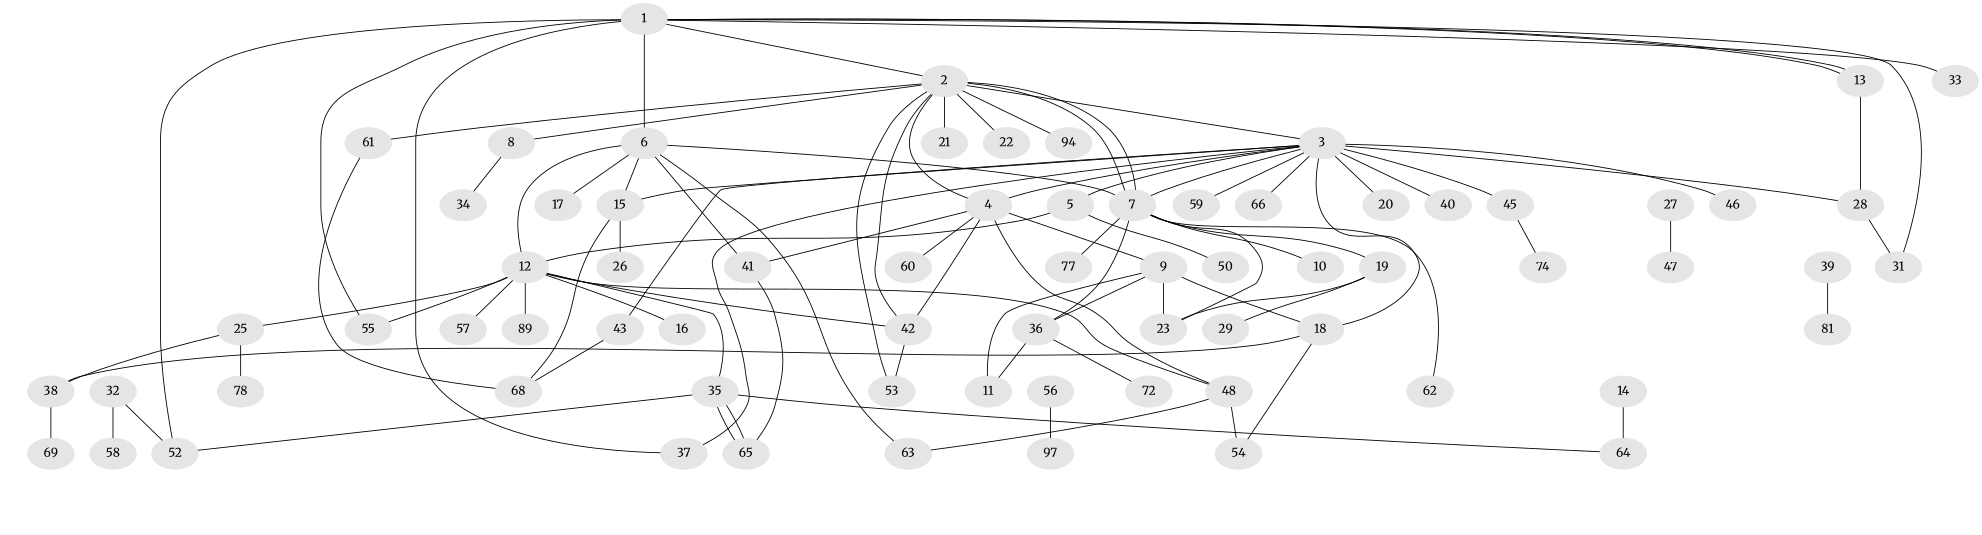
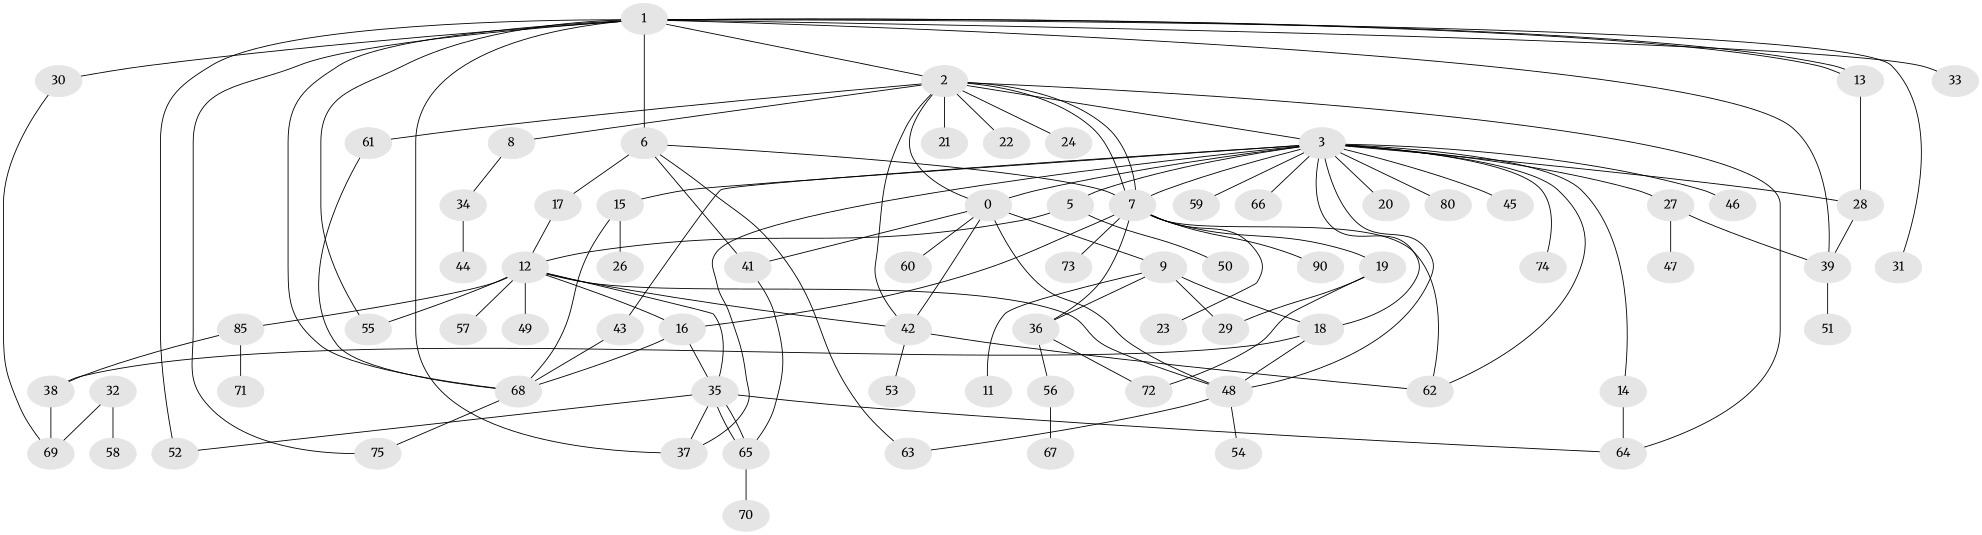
none -> (1300, 51)
none -> (59, 81)
(1069, 143) -> (1069, 143)
none -> (288, 147)
(632, 174) -> none
none -> (1569, 174)
(542, 175) -> (542, 236)
none -> (1571, 184)
(988, 205) -> (988, 205)
(1448, 205) -> (1448, 205)
none -> (1573, 208)
(857, 224) -> (1540, 128)
(1527, 236) -> (1534, 184)
(1879, 236) -> (1844, 236)
none -> (1748, 239)
none -> (463, 267)
(1069, 267) -> (1069, 267)
(1320, 267) -> (1320, 267)
none -> (925, 287)
none -> (1421, 294)
(1273, 298) -> (1269, 334)
(1164, 299) -> (1194, 298)
(241, 329) -> (241, 329)
(525, 329) -> (525, 329)
(1828, 329) -> (1828, 329)
none -> (699, 361)
(1012, 361) -> (1043, 360)
none -> (602, 363)
none -> (1192, 367)
(241, 392) -> (241, 392)
(1280, 392) -> (1275, 360)
(144, 423) -> (82, 423)
none -> (699, 423)
none -> (378, 454)
(1051, 454) -> (1051, 454)
none -> (746, 516)
